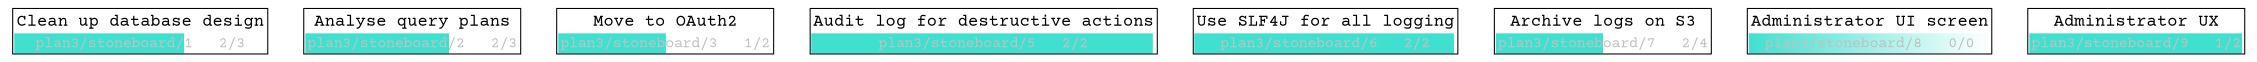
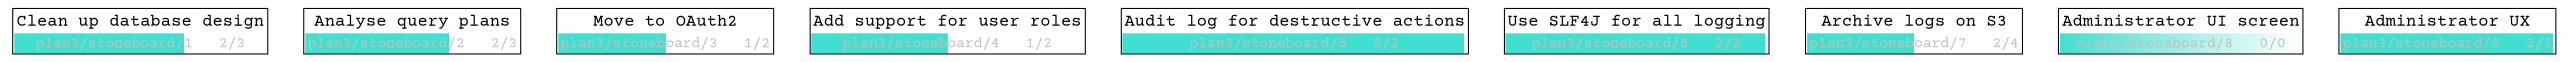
none -> (948, 31)
(2137, 43) -> (2448, 43)
